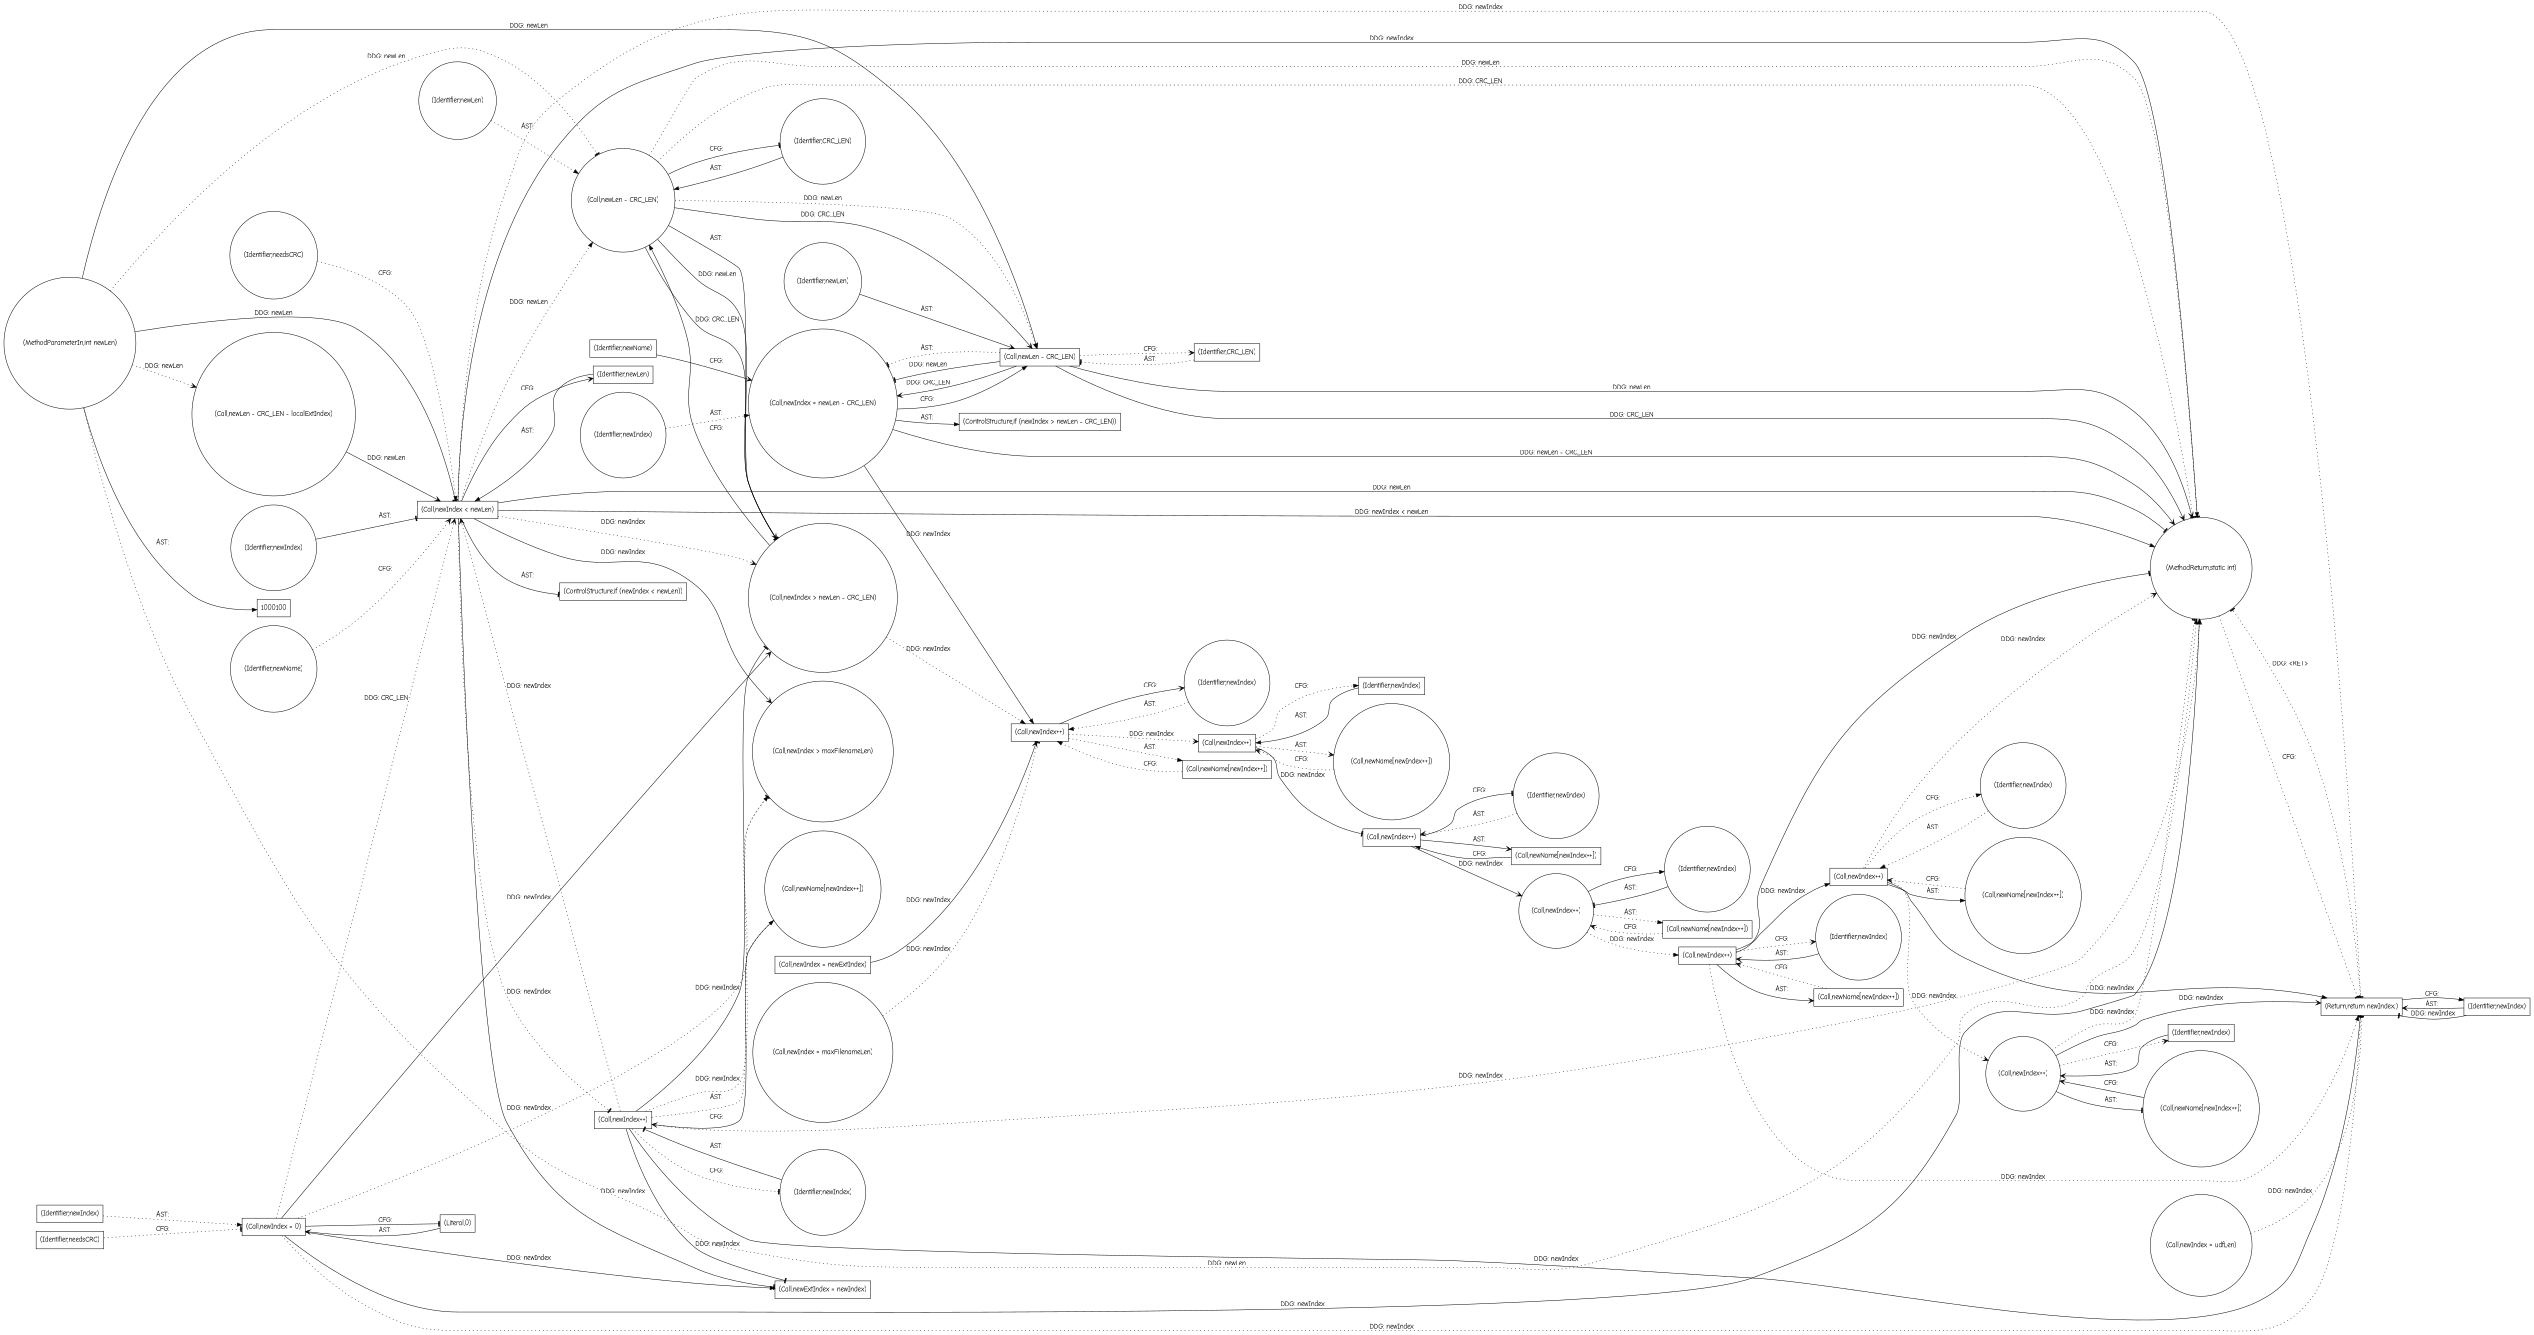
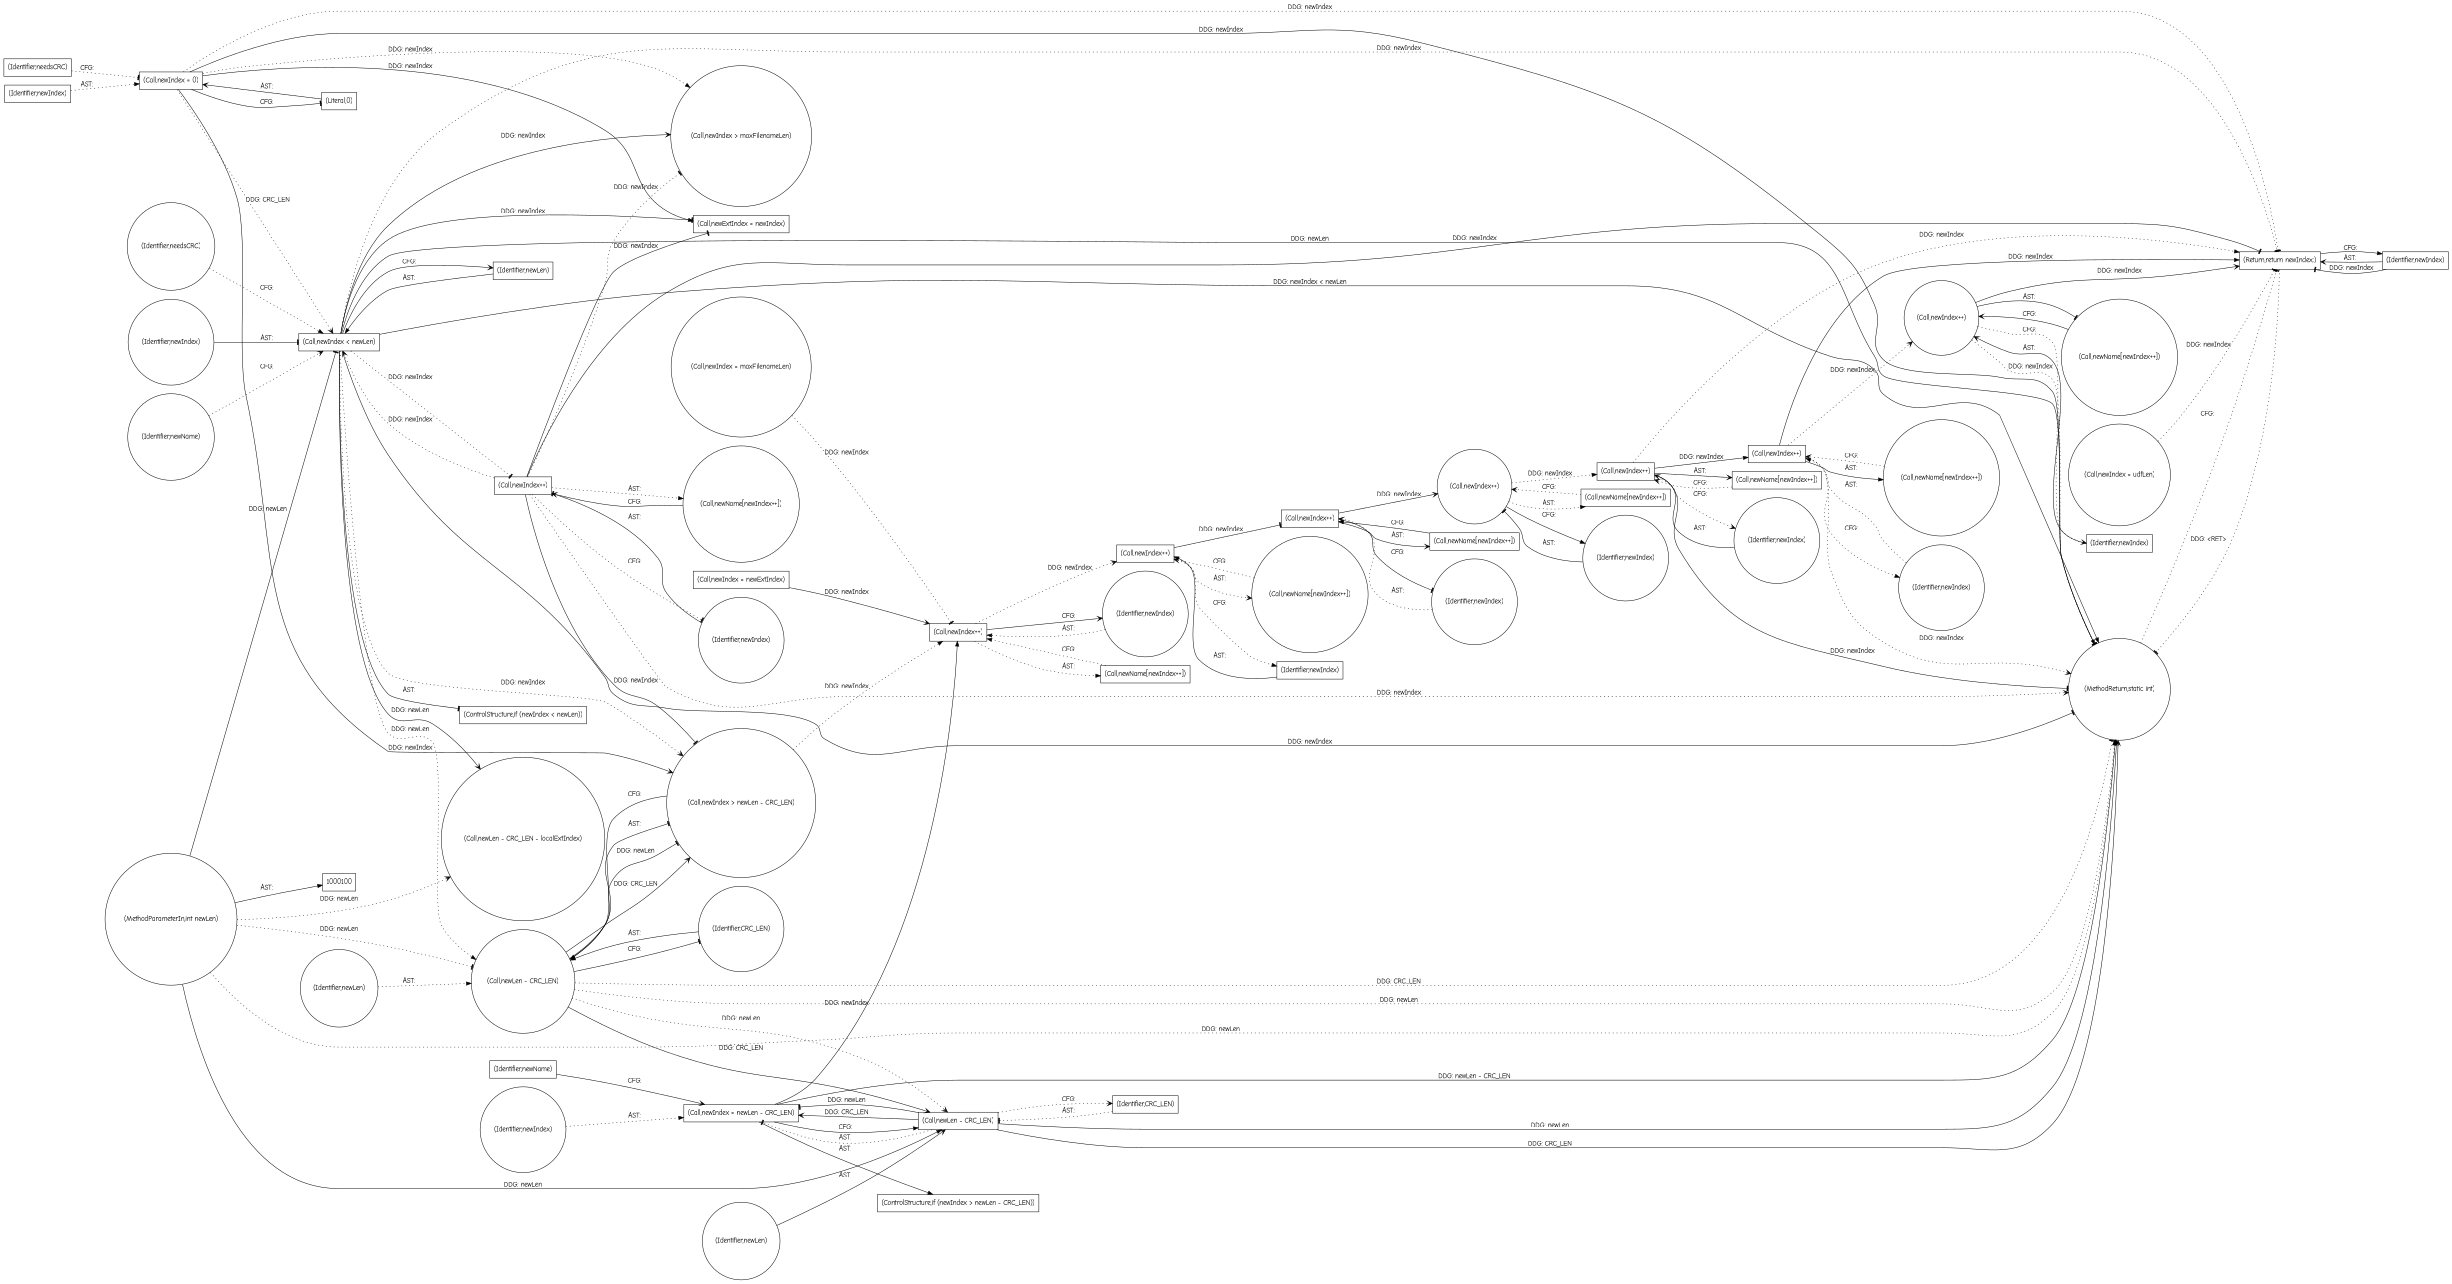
(823, 403) -> (741, 1113)
(391, 475) -> (358, 637)
